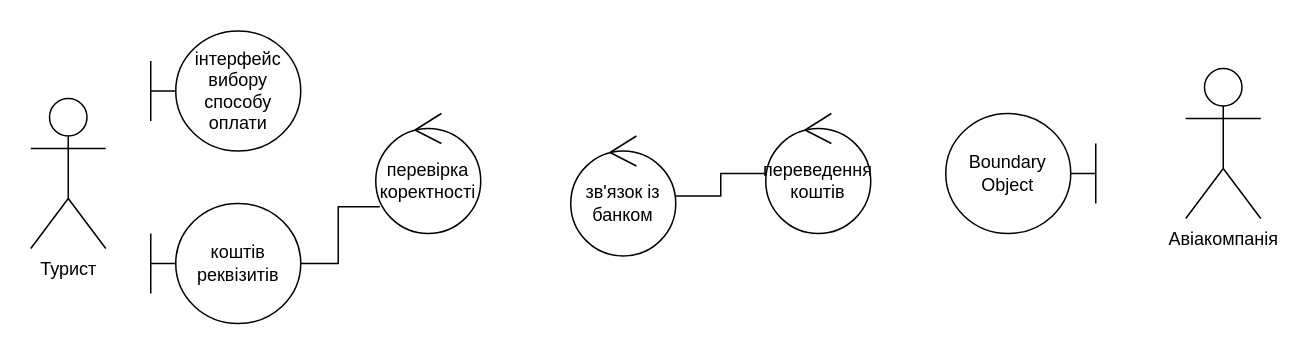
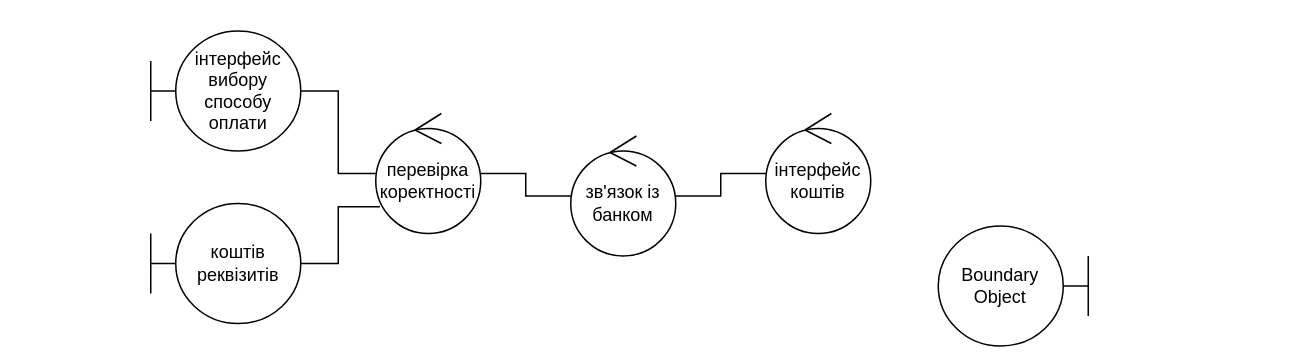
none -> (338, 132)
(1223, 143) -> none
(68, 173) -> none
(1021, 173) -> (1013, 286)
(818, 181) -> (818, 181)
none -> (526, 185)
